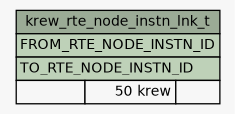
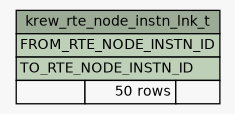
(143, 91) -> (143, 91)
